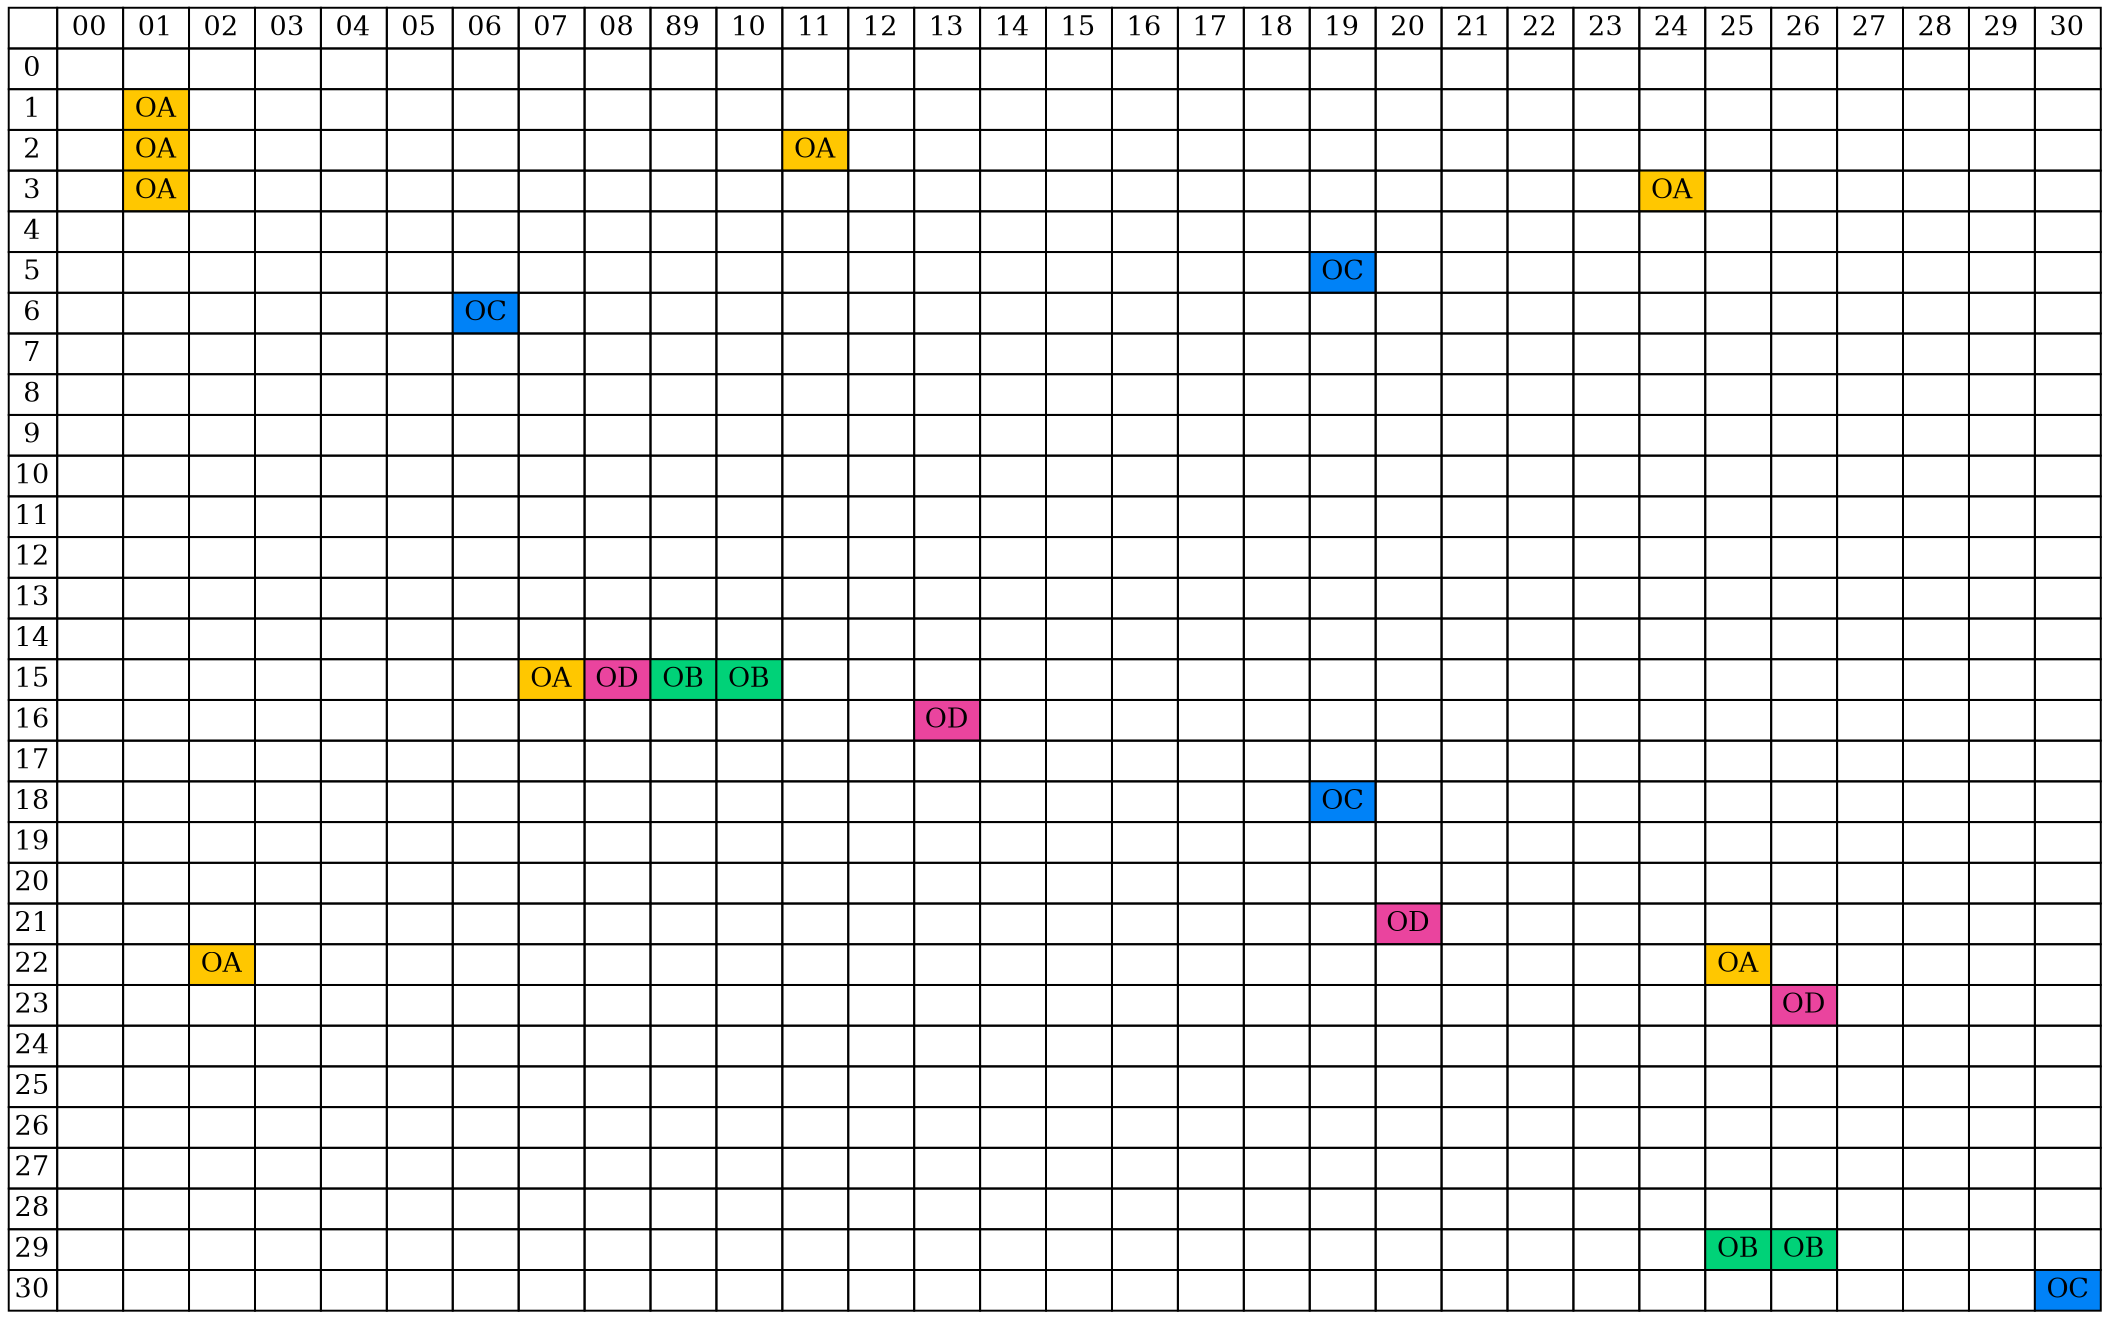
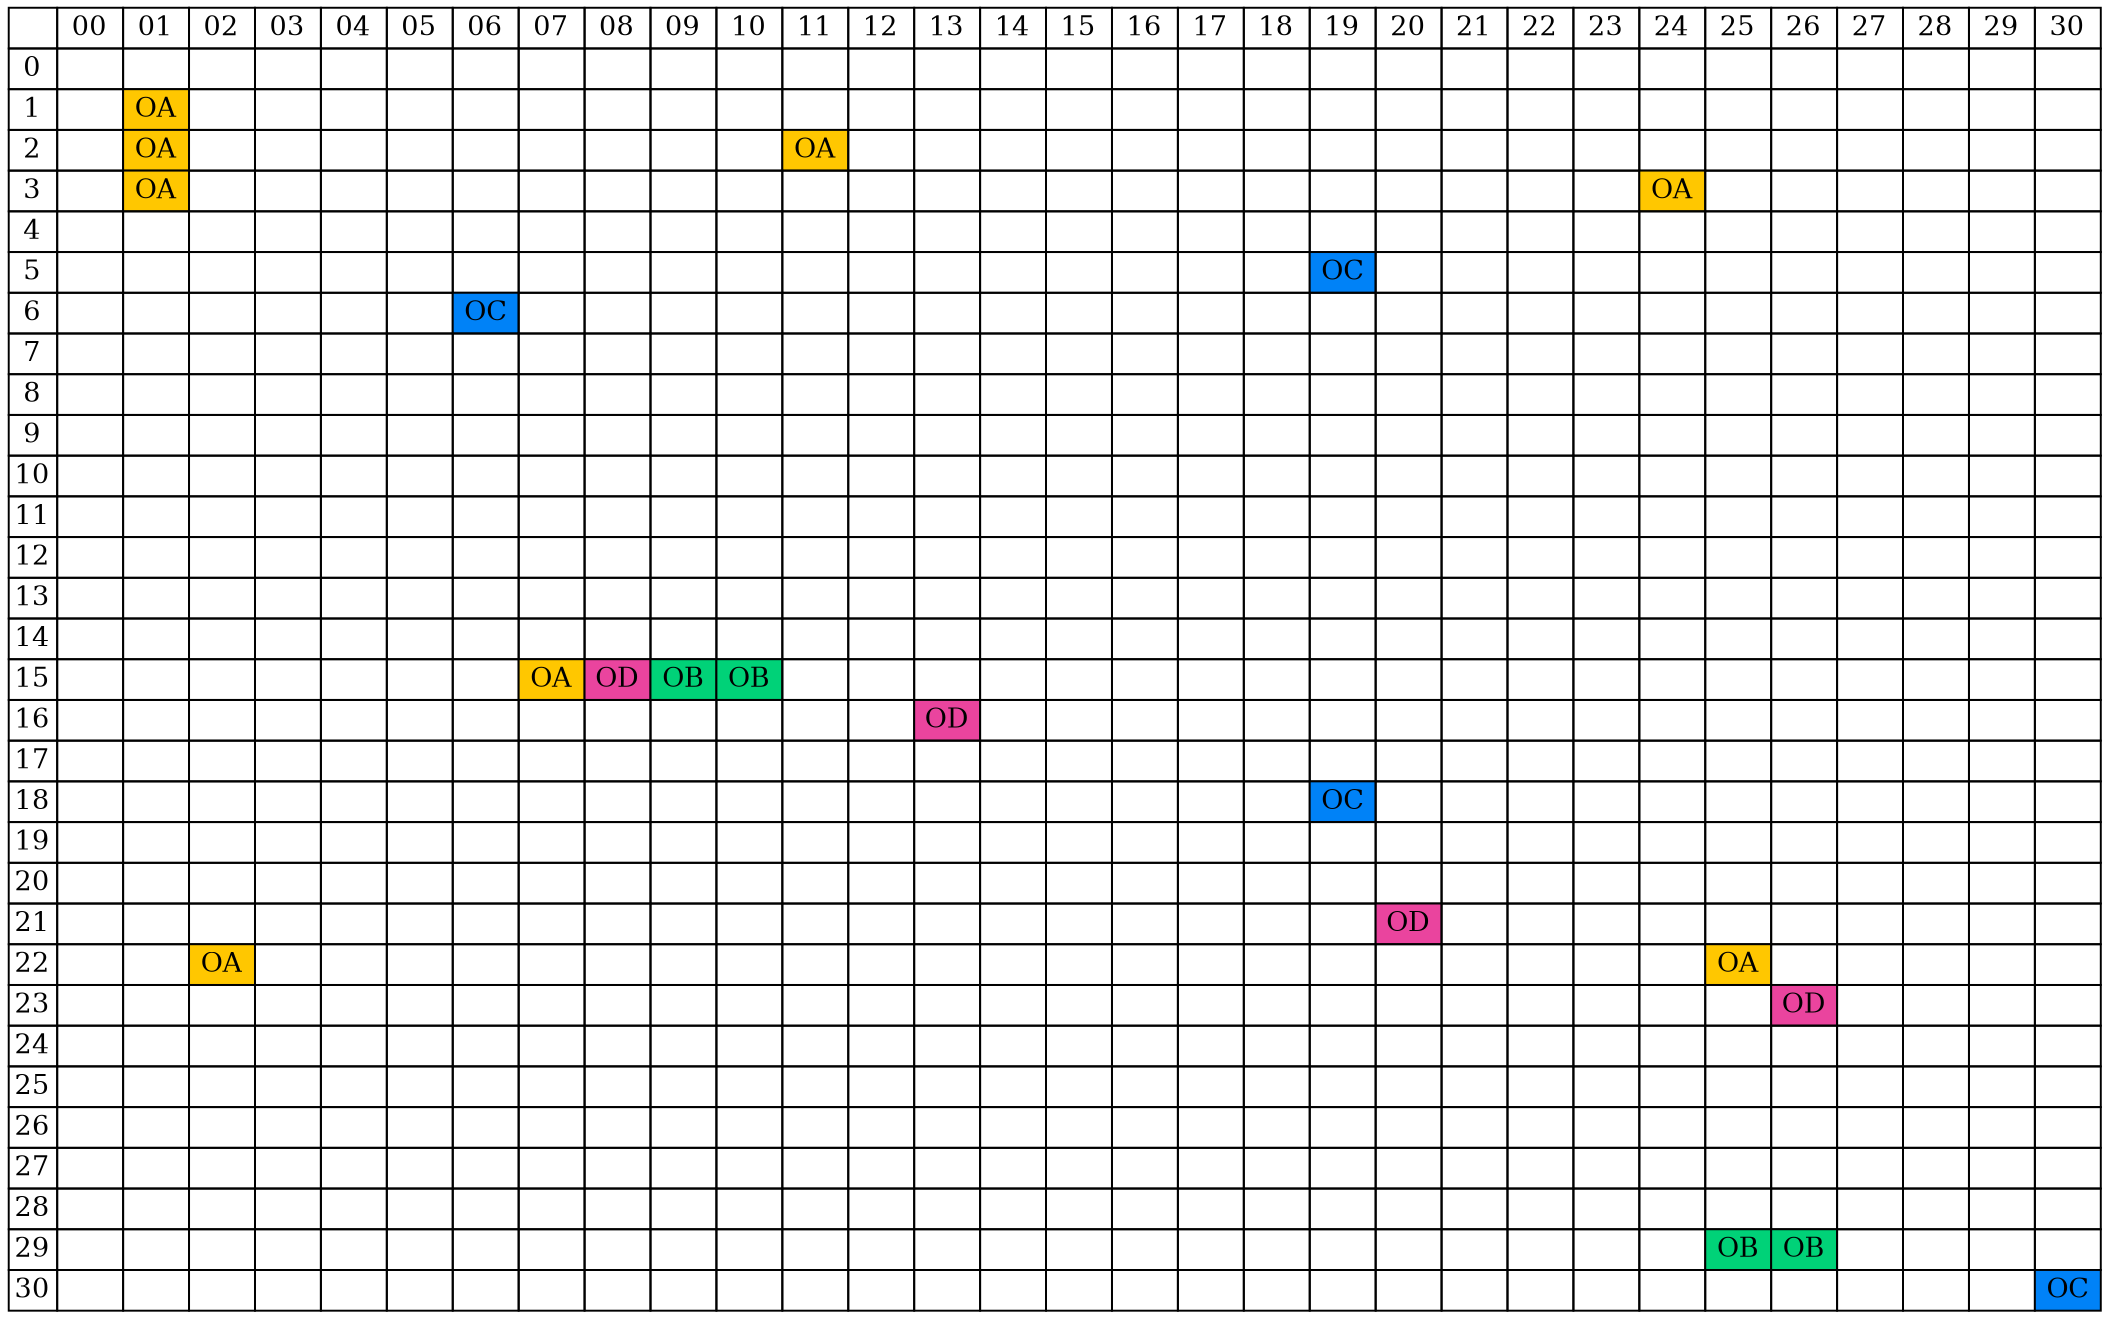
(683, 27) -> (683, 27)
